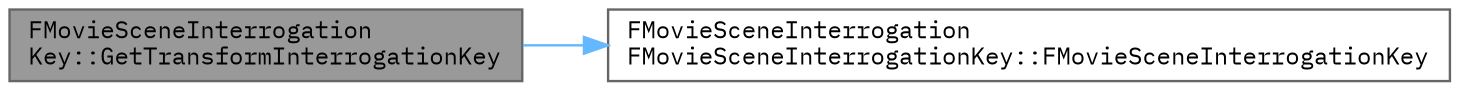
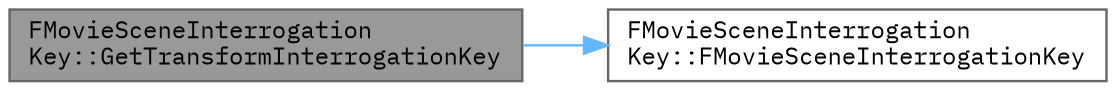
(1029, 45) -> (857, 45)
